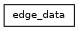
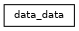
(39, 16) -> (39, 16)
